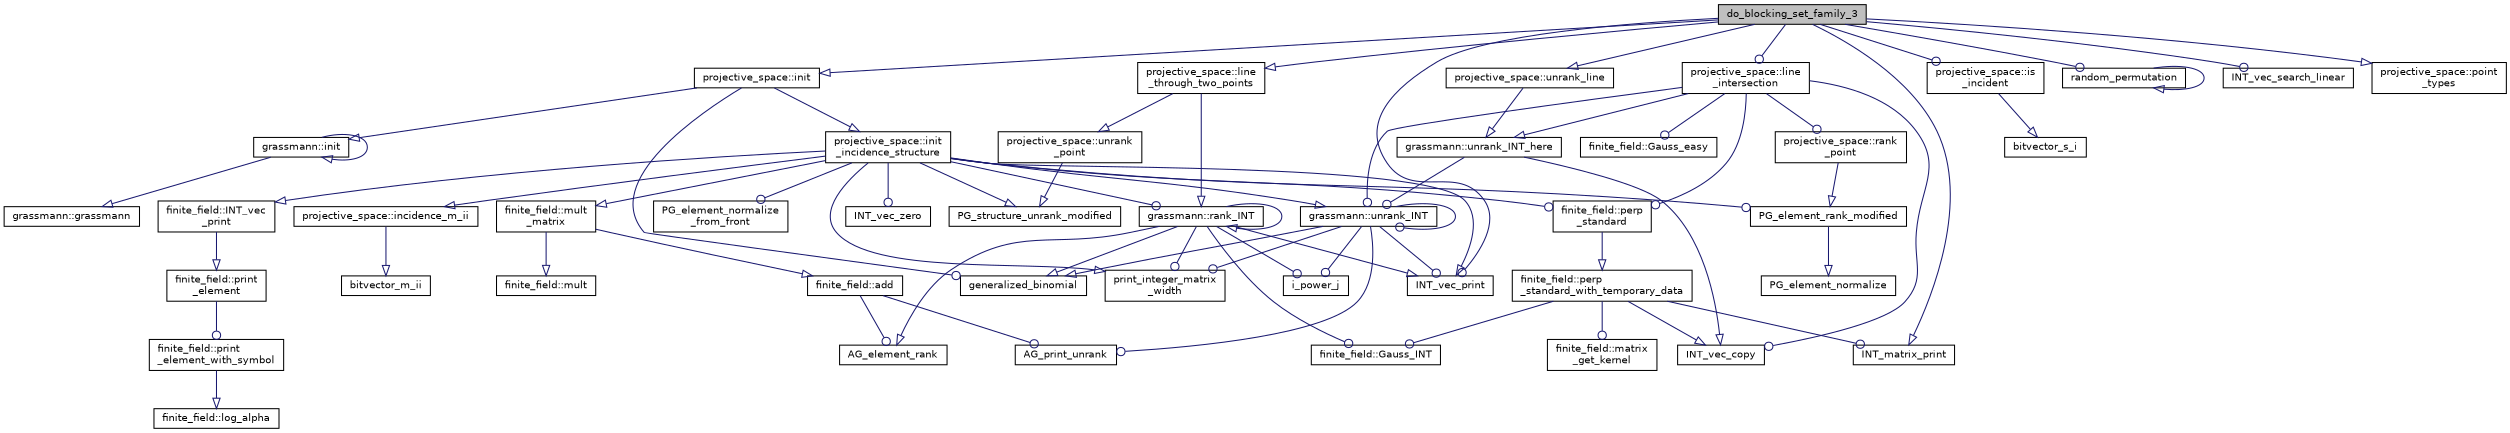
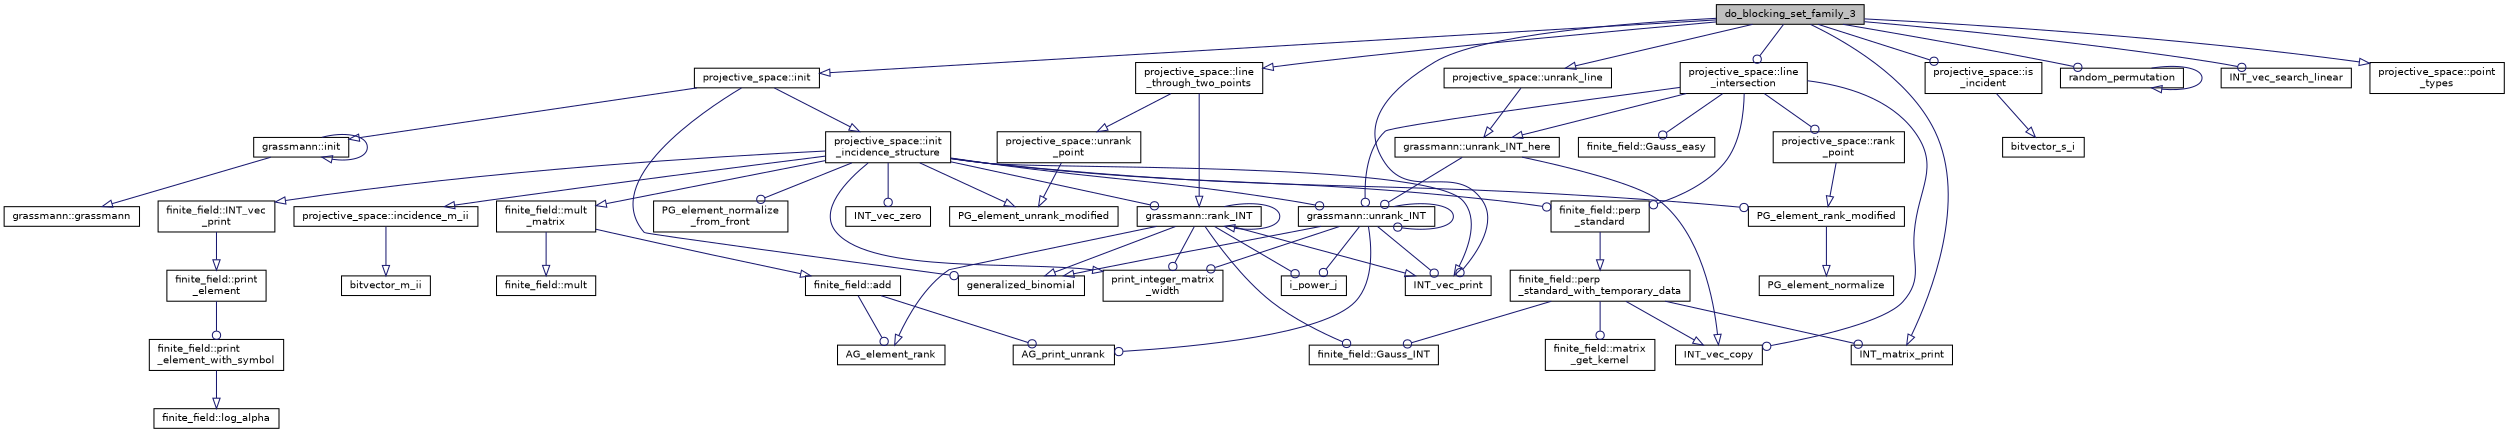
(1188, 186) -> (1188, 186)
(1035, 216) -> (1034, 216)
